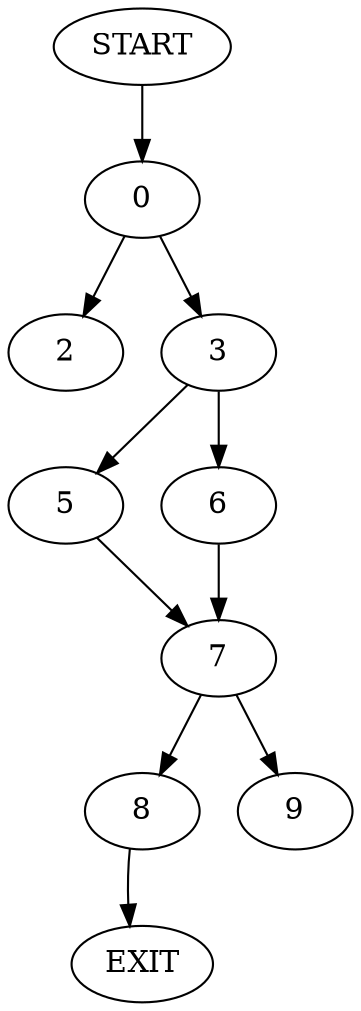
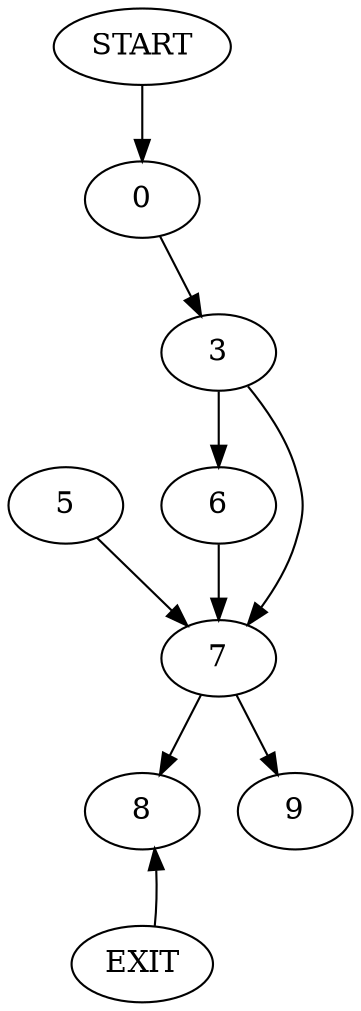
(66, 353) -> none
(150, 421) -> (302, 495)
(128, 877) -> (156, 898)
